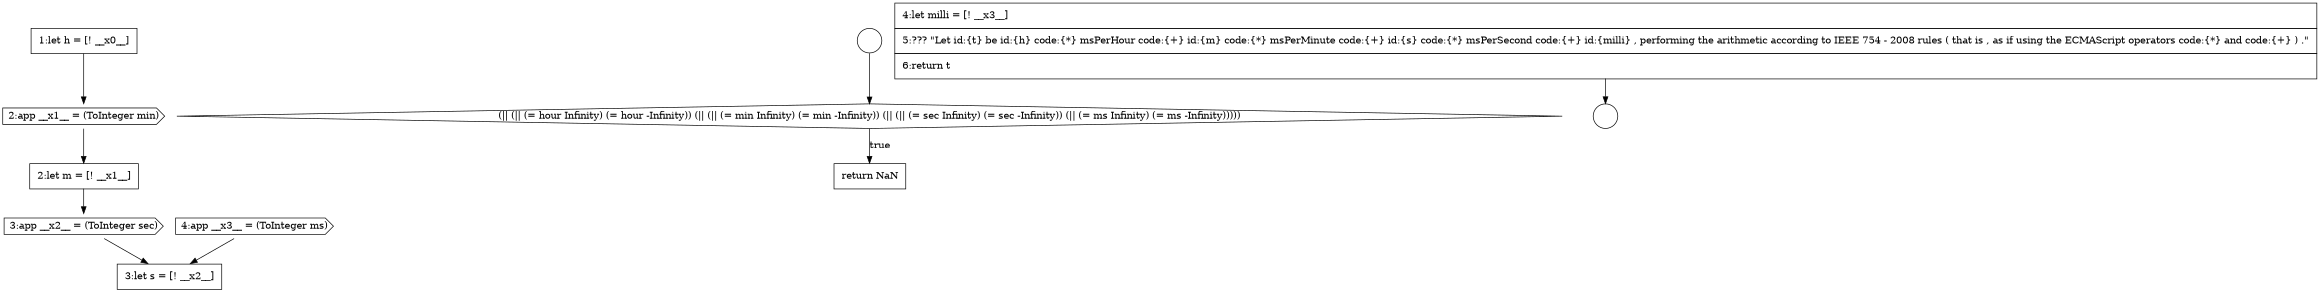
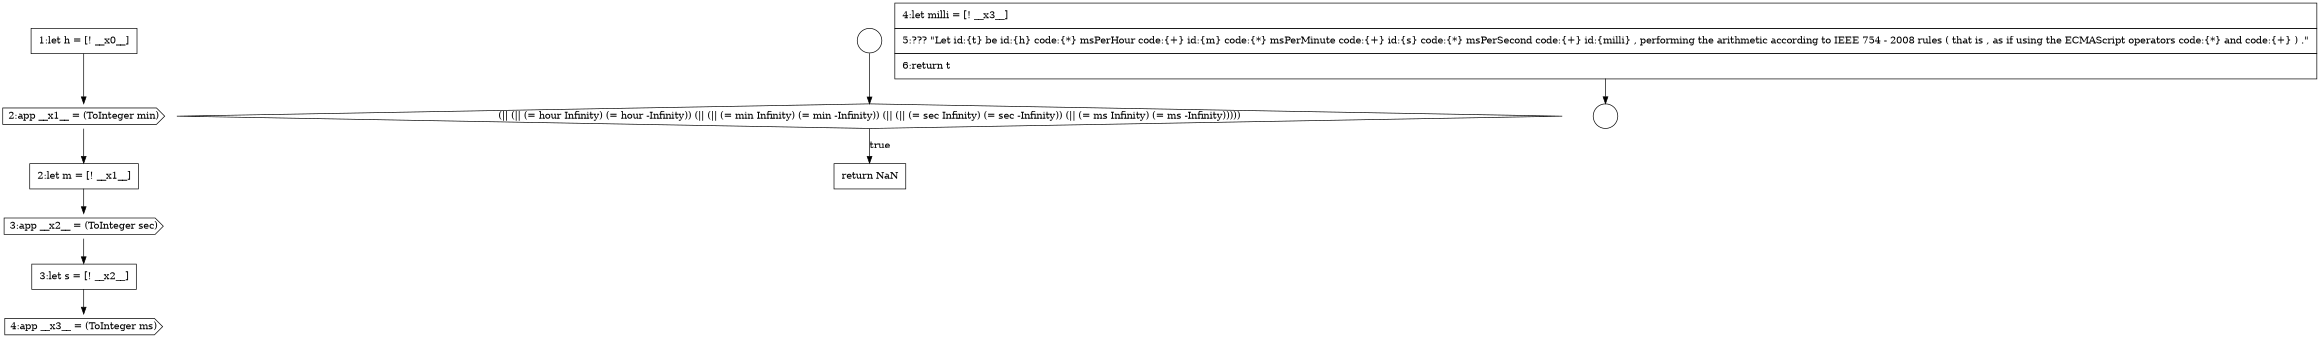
(215, 249) -> (84, 298)
